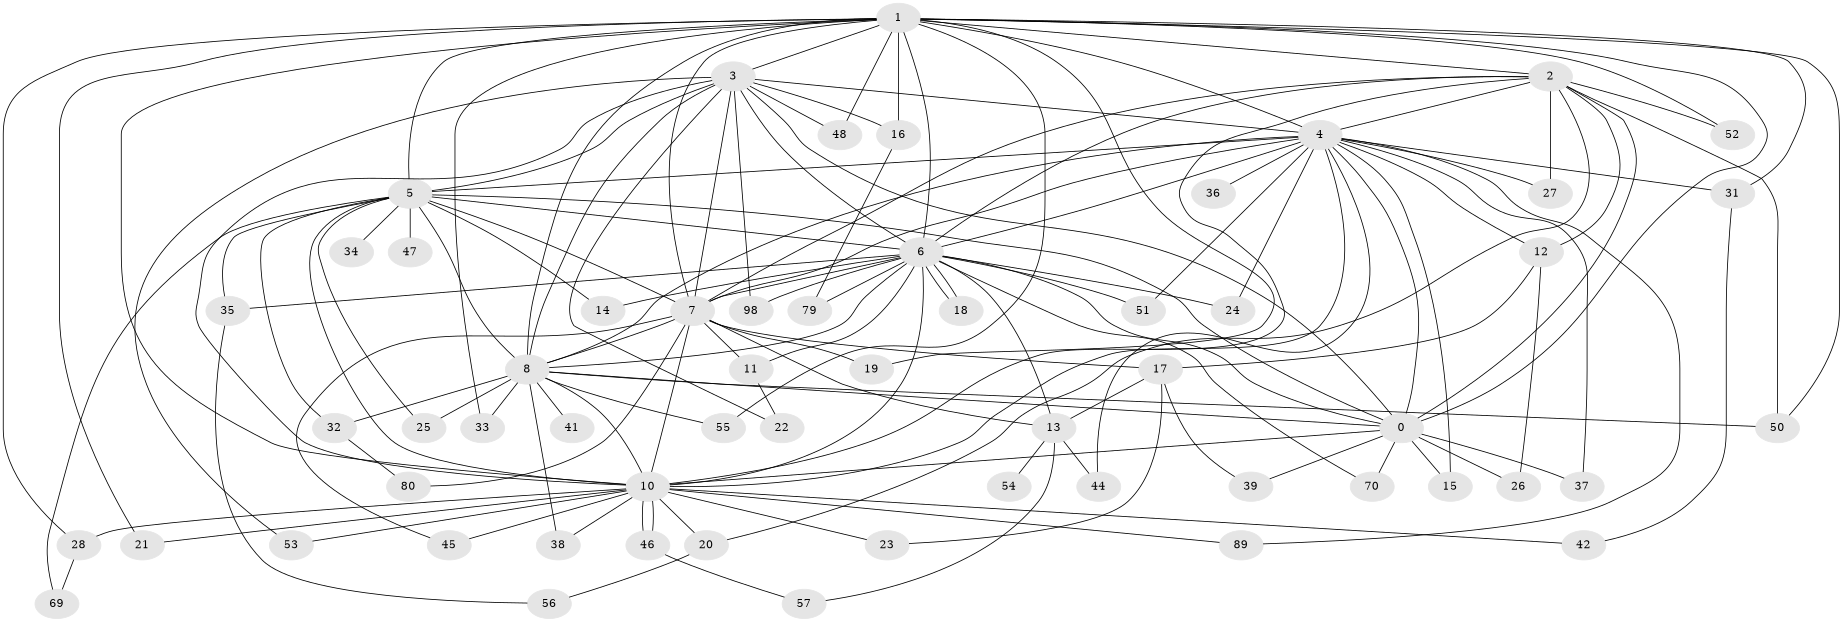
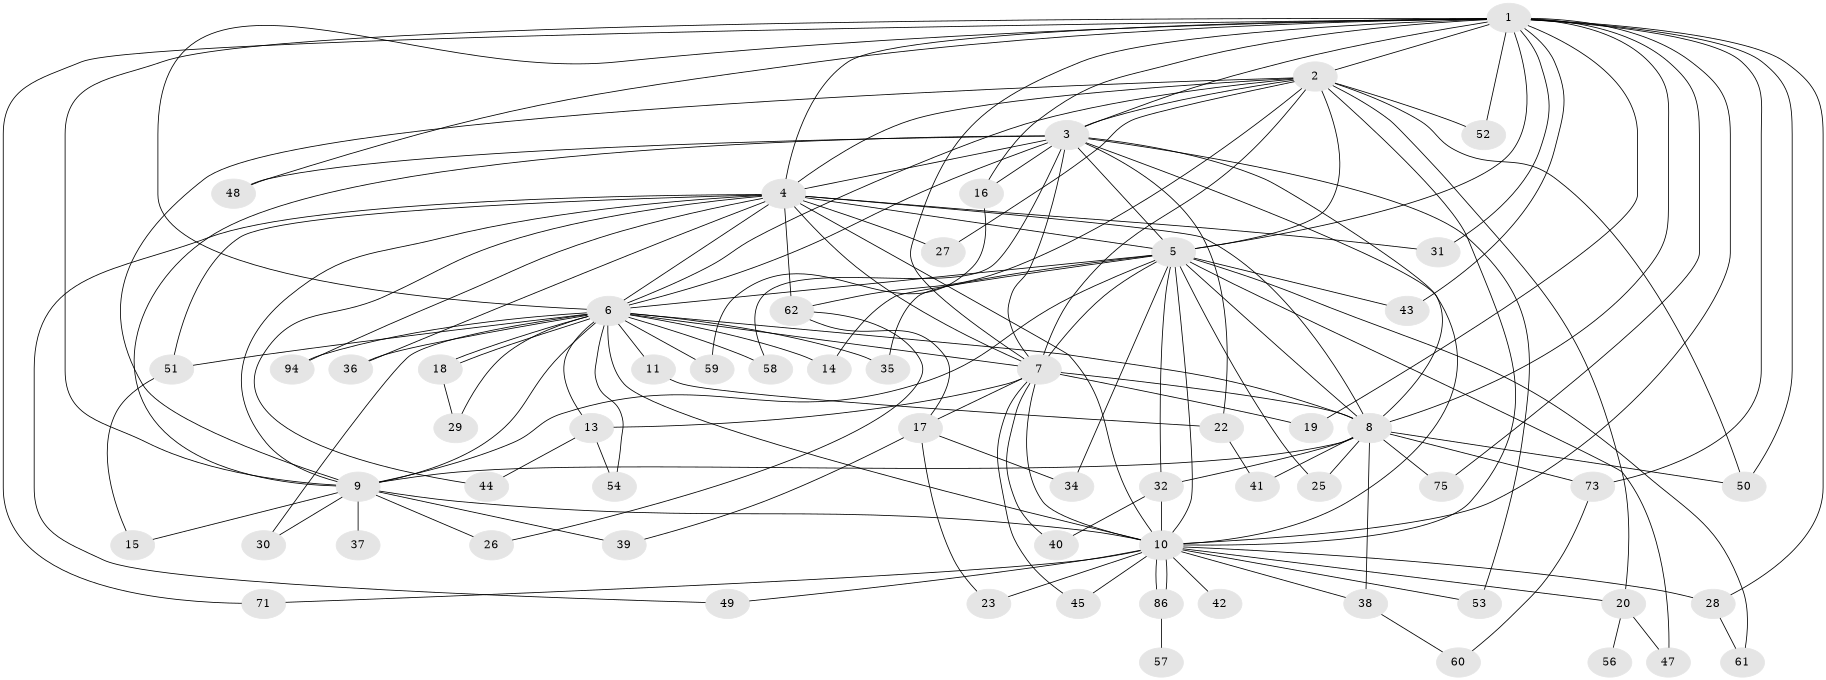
none -> (1188, 99)
none -> (1315, 217)
(1565, 232) -> none
(1542, 252) -> (792, 311)
(1430, 292) -> (108, 447)
(751, 311) -> (771, 370)
(810, 311) -> (712, 370)
(1233, 311) -> (292, 370)
none -> (1407, 311)
none -> (477, 335)
(722, 340) -> none
(1115, 395) -> (991, 455)
none -> (606, 396)
(1726, 409) -> none
(603, 415) -> (1161, 516)
none -> (456, 428)
(483, 428) -> (1593, 487)
(724, 428) -> (1441, 487)
(1402, 428) -> (358, 487)
none -> (1237, 453)
(409, 487) -> (1056, 545)
(1372, 487) -> (264, 545)
(142, 545) -> (264, 604)
(648, 545) -> (1161, 604)
(1241, 545) -> (728, 604)
(969, 556) -> none
(273, 567) -> none
(57, 604) -> (1743, 663)
none -> (1646, 633)
none -> (1458, 663)
